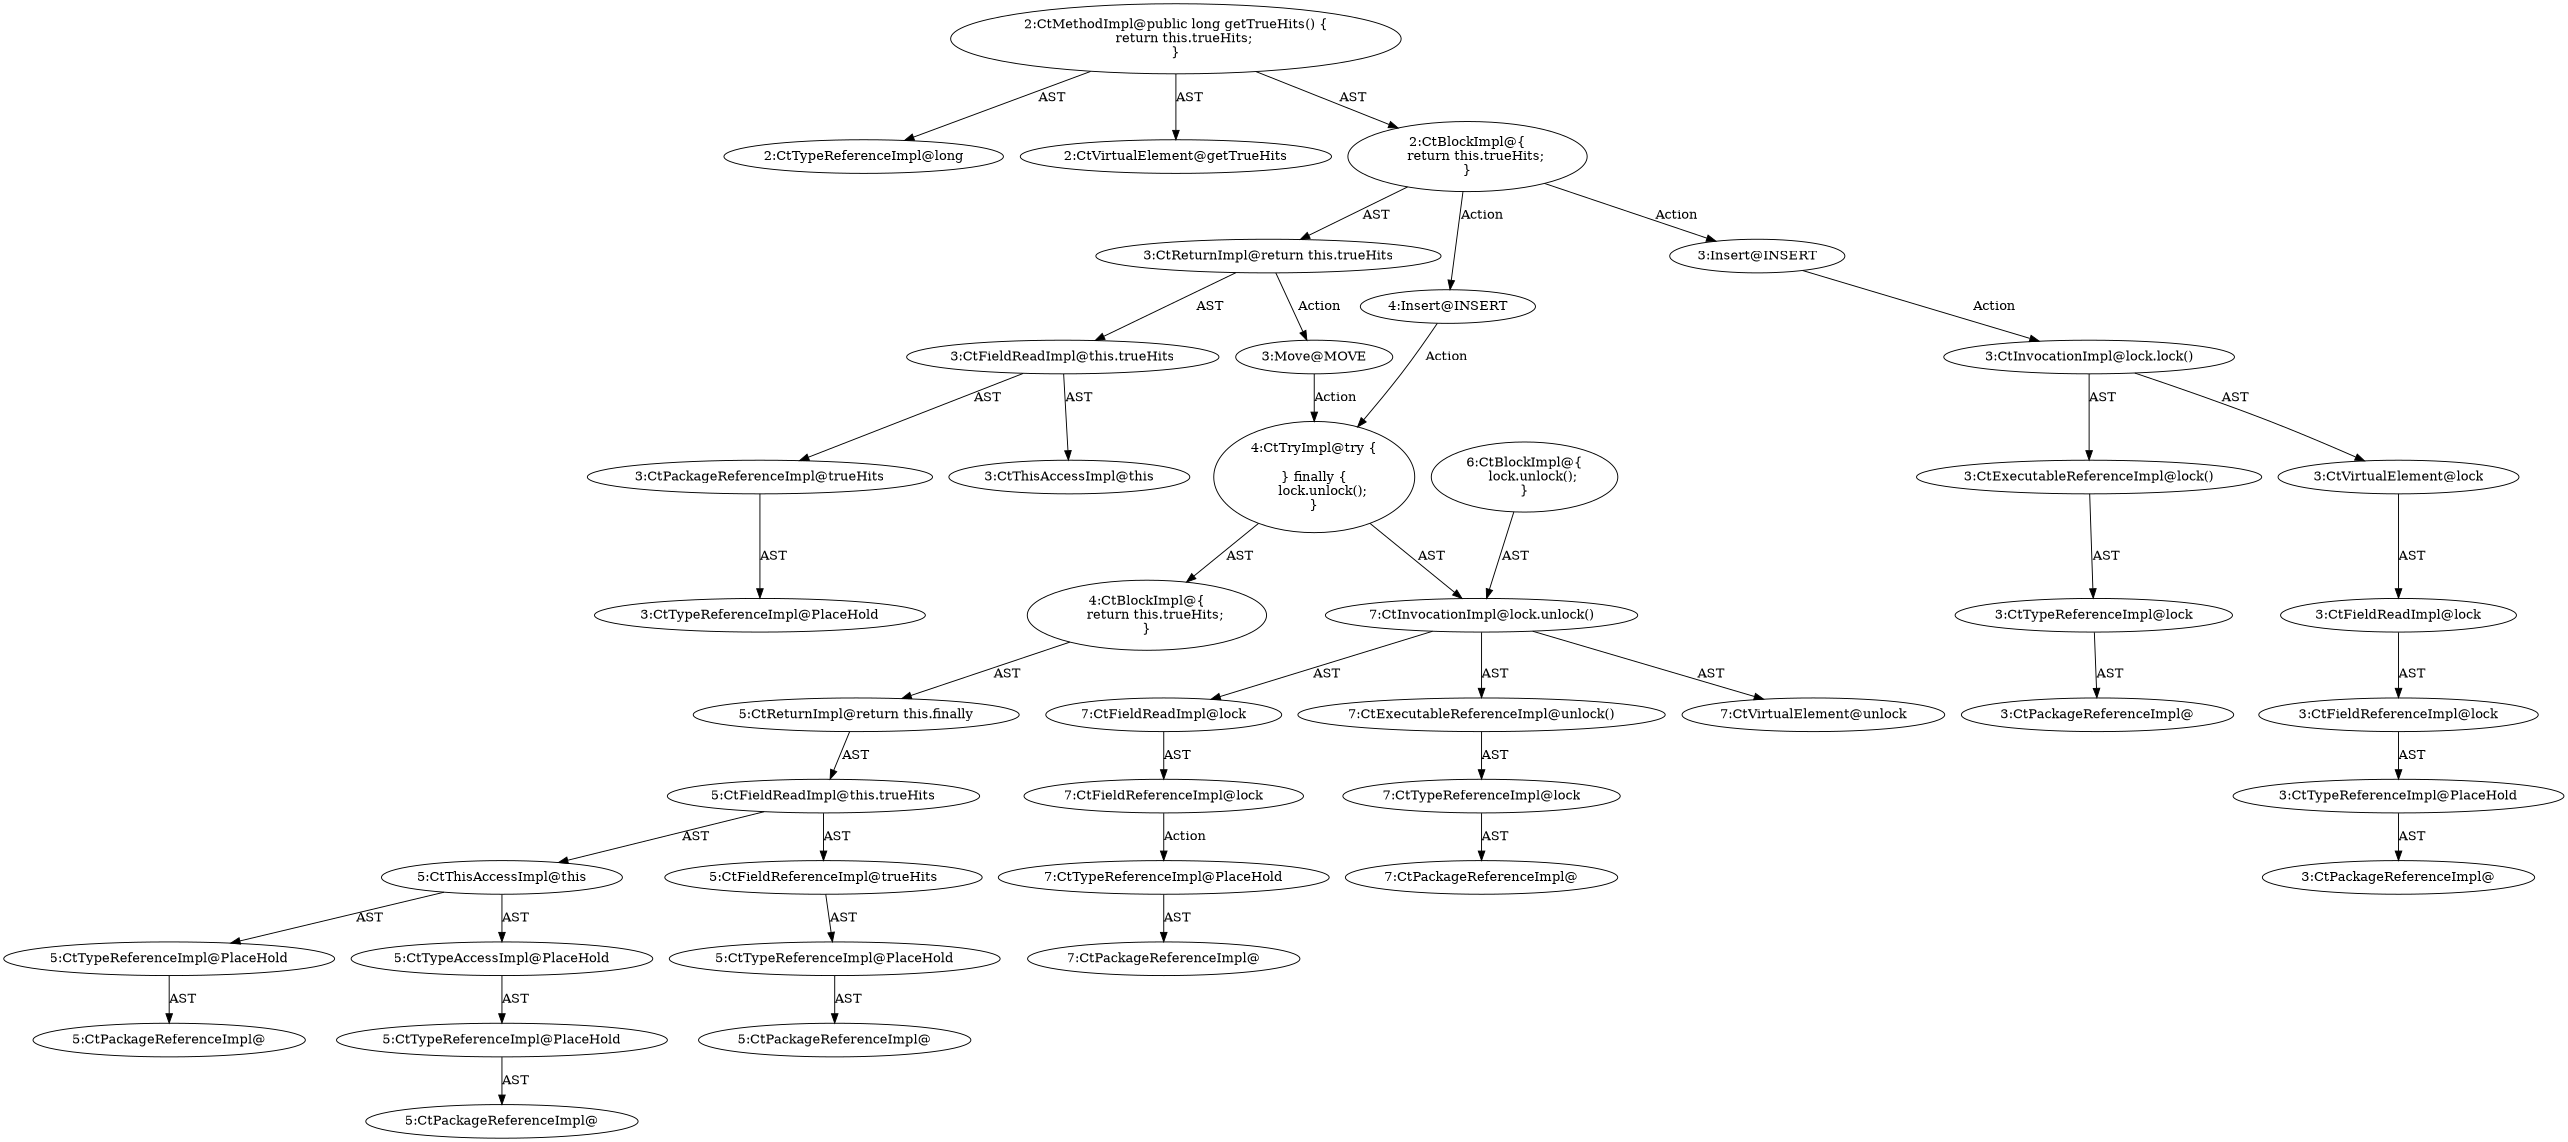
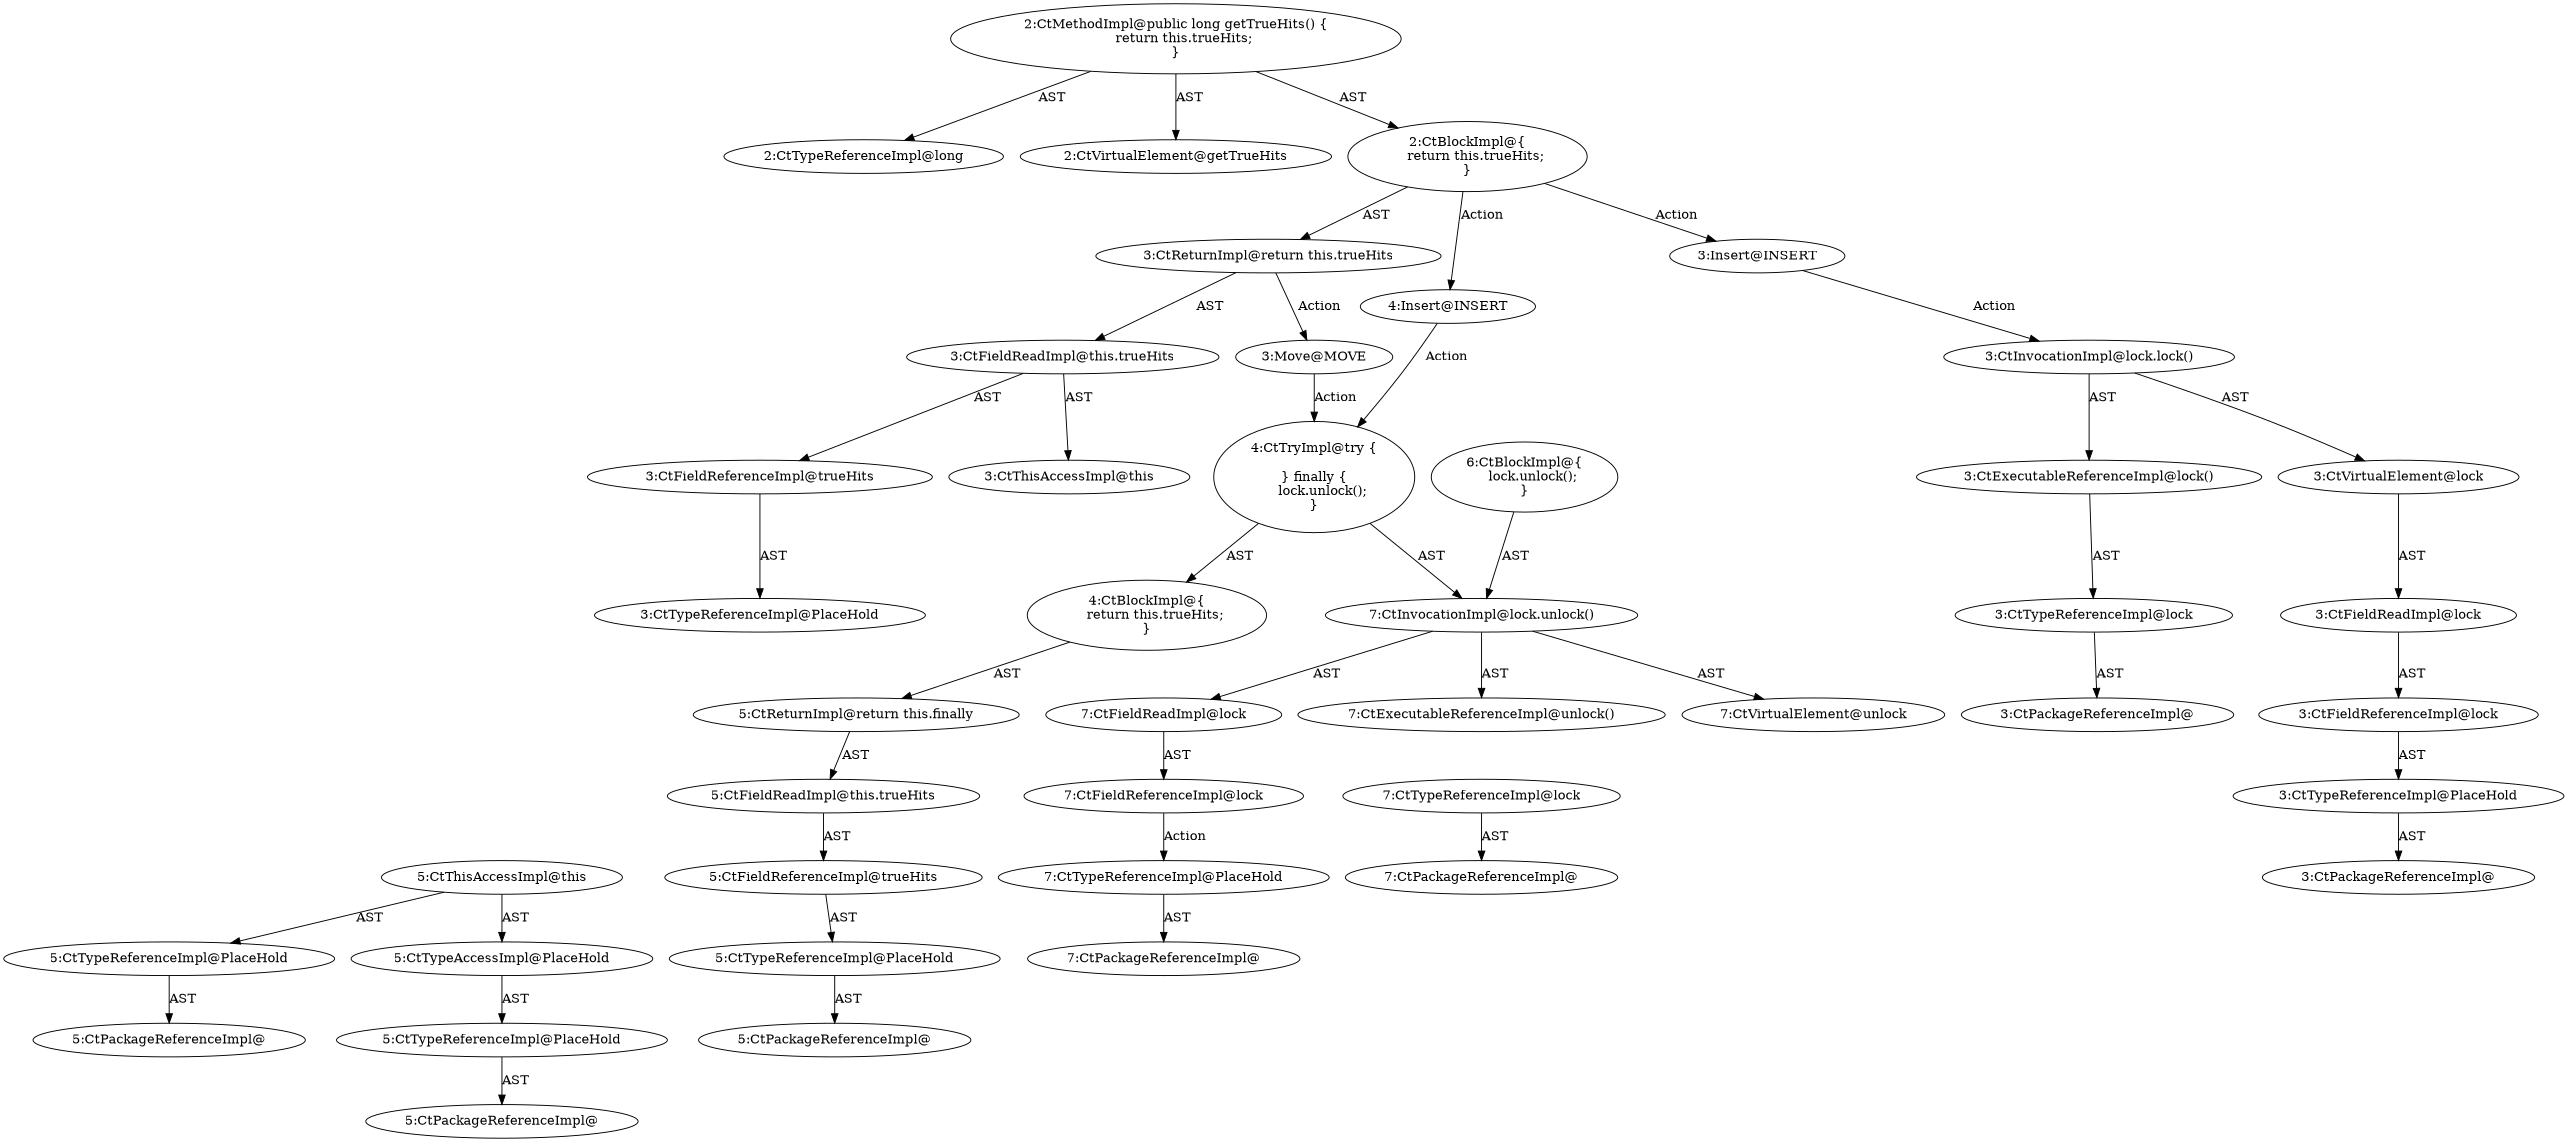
(760, 477) -> (760, 477)
(1482, 751) -> none
(666, 836) -> none
